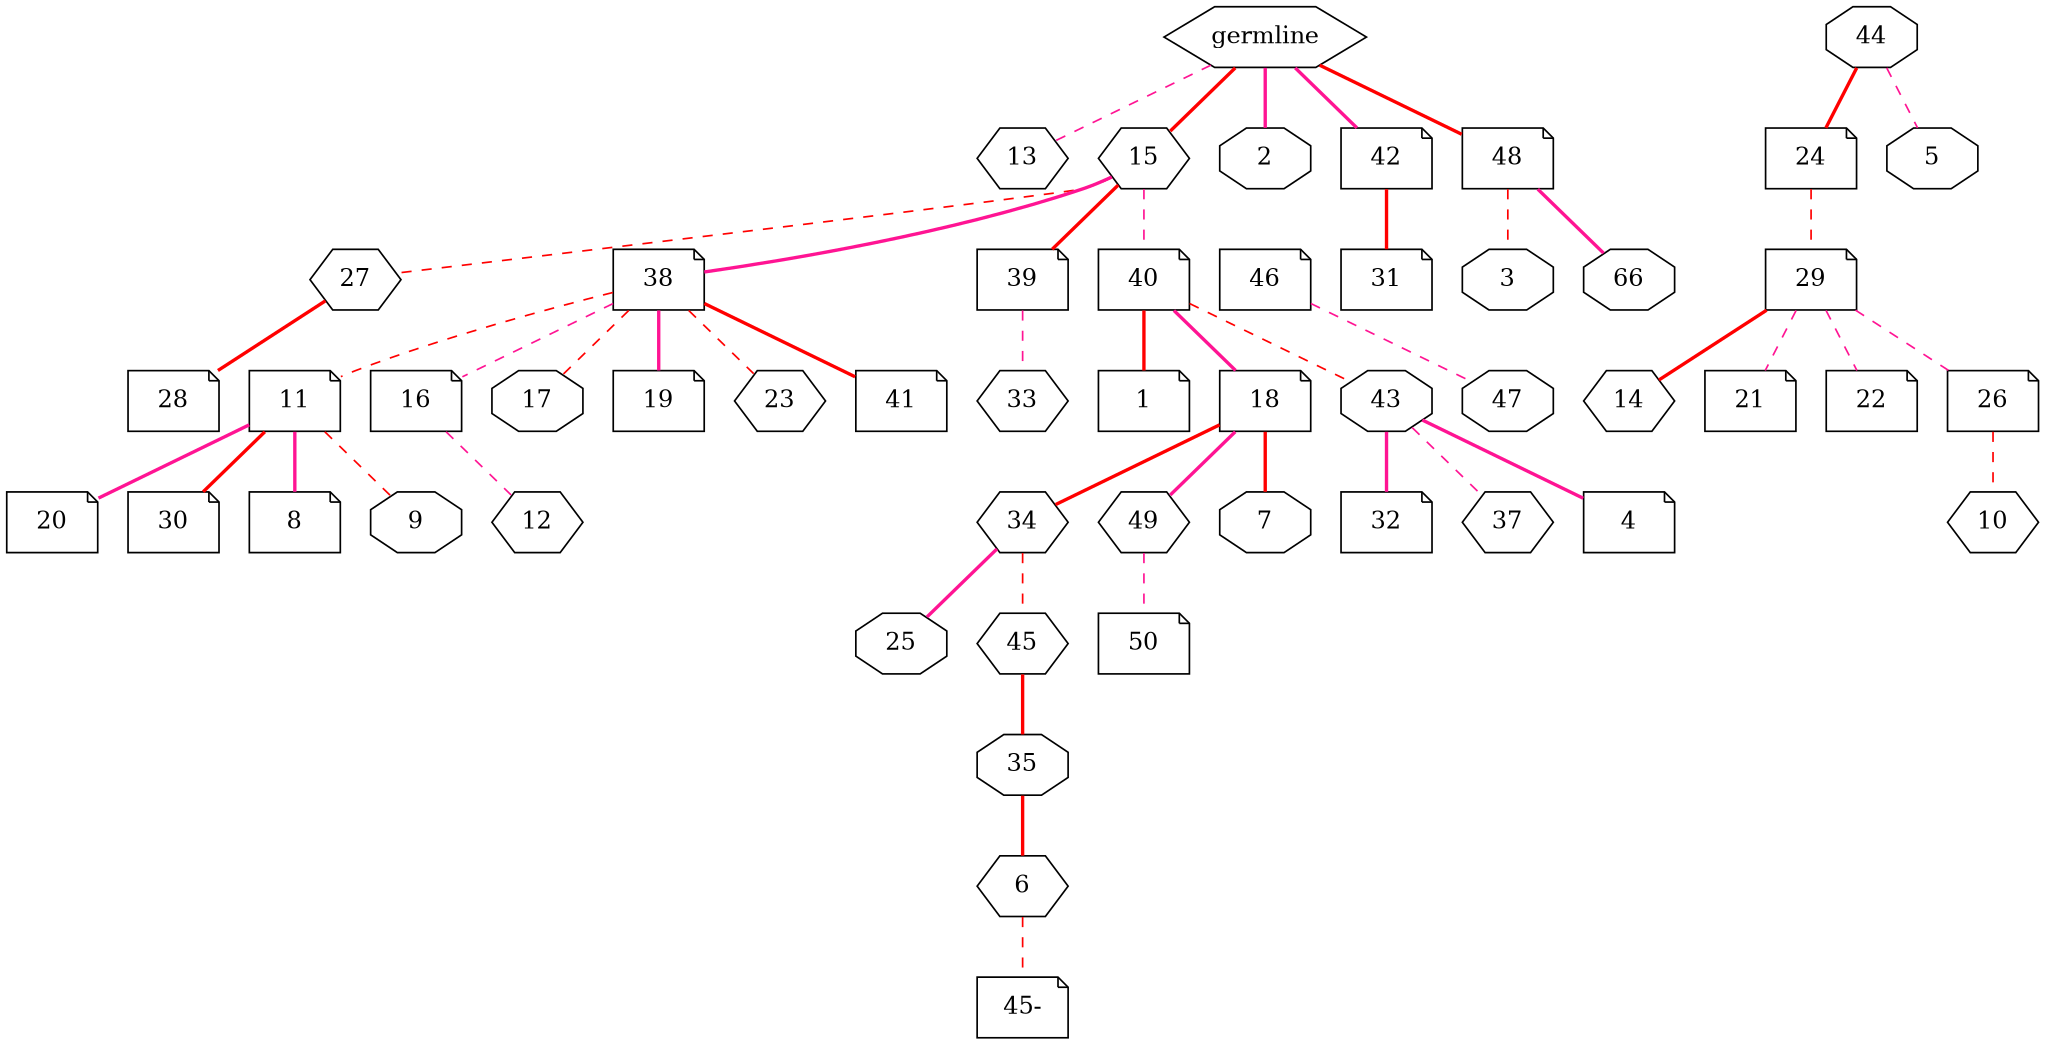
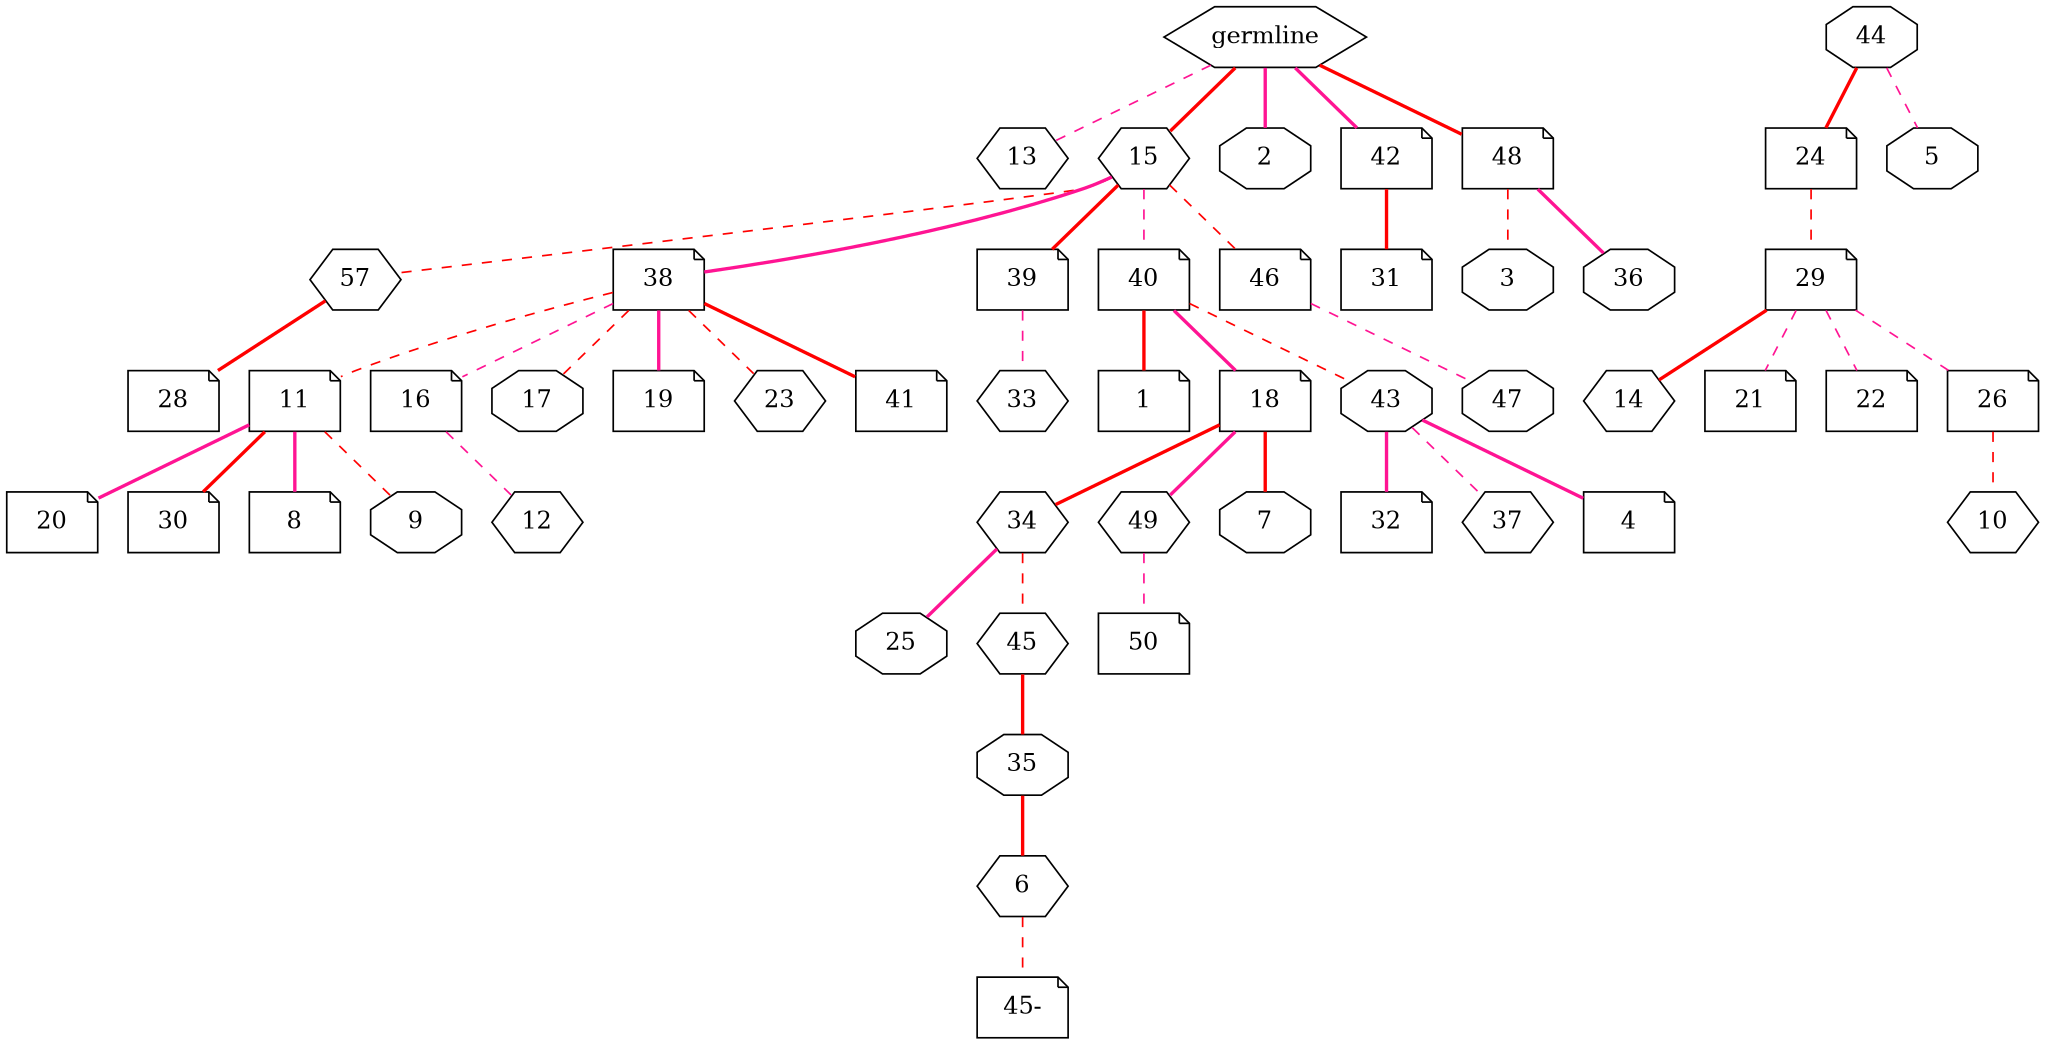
none -> (1203, 217)
(355, 280) -> (355, 280)
(1629, 280) -> (1629, 280)
